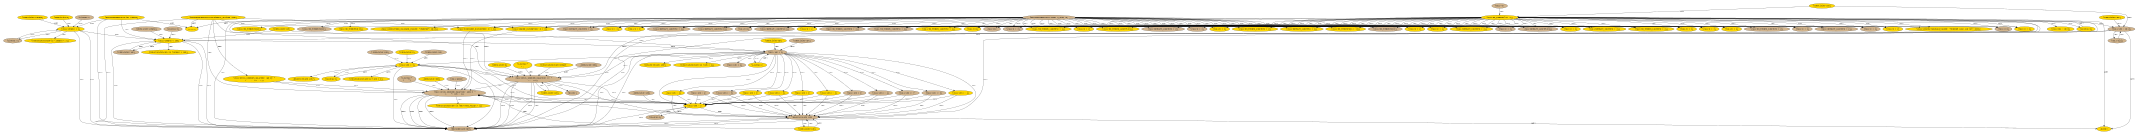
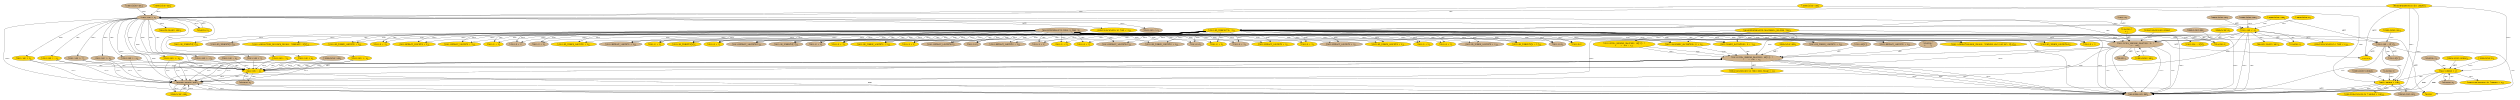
(193, 21) -> (2371, 49)
none -> (886, 38)
(474, 43) -> (1273, 12)
